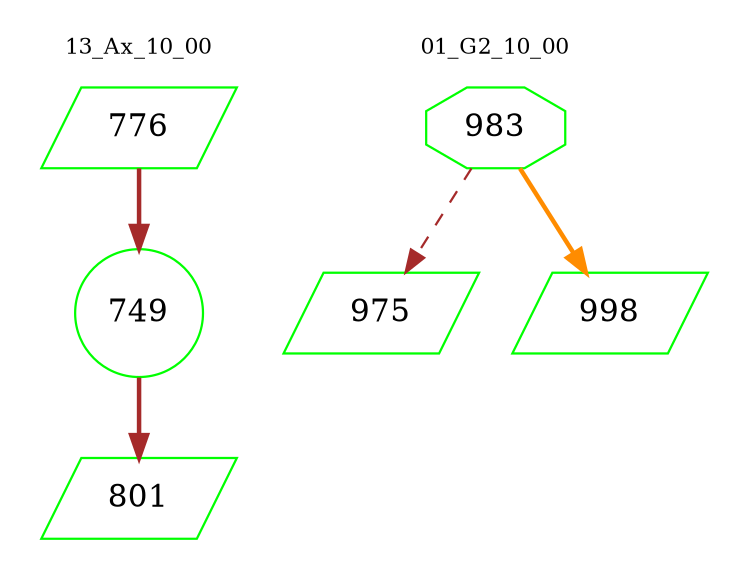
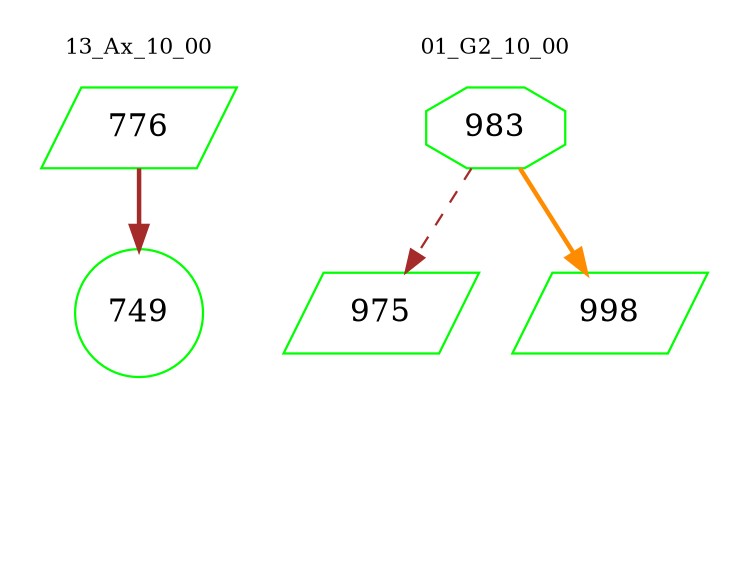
(139, 498) -> none
